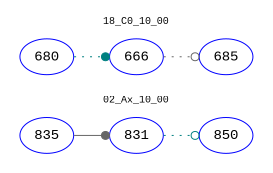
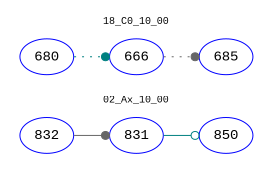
(177, 57) -> (177, 57)
(47, 135) -> (47, 135)
(177, 135) -> (177, 135)
